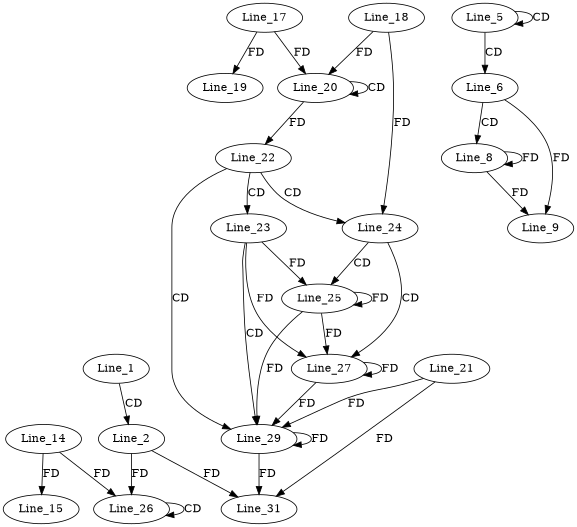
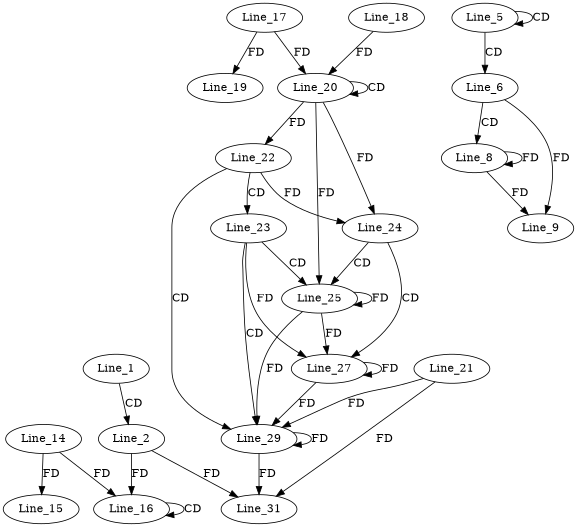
(393, 119) -> (348, 154)
none -> (317, 189)
(293, 193) -> (293, 193)
(298, 263) -> (298, 263)
(132, 509) -> (132, 509)
